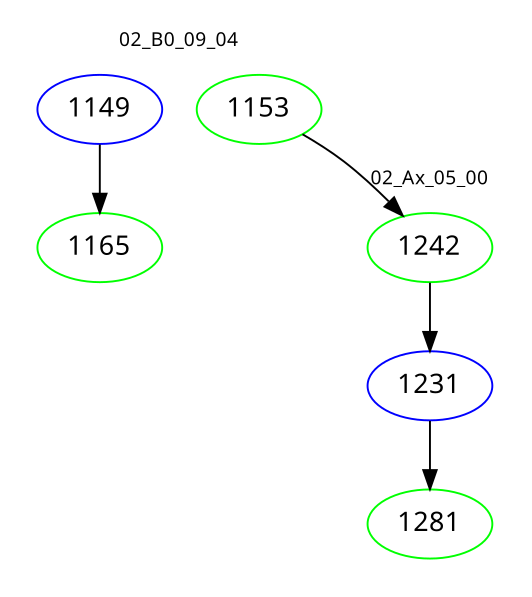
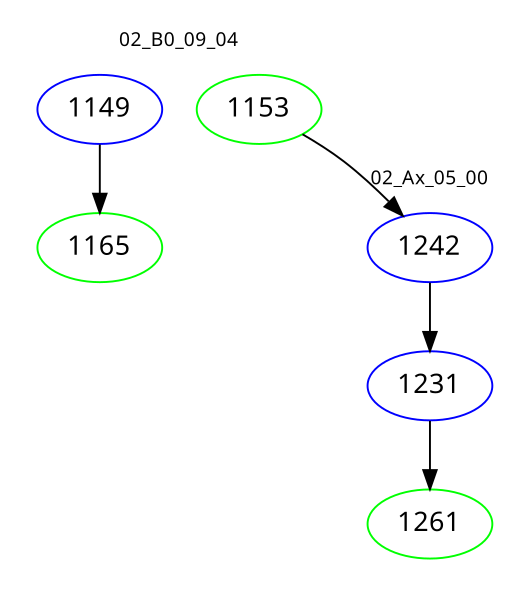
(430, 248) -> (430, 248)
(430, 524) -> (430, 524)
